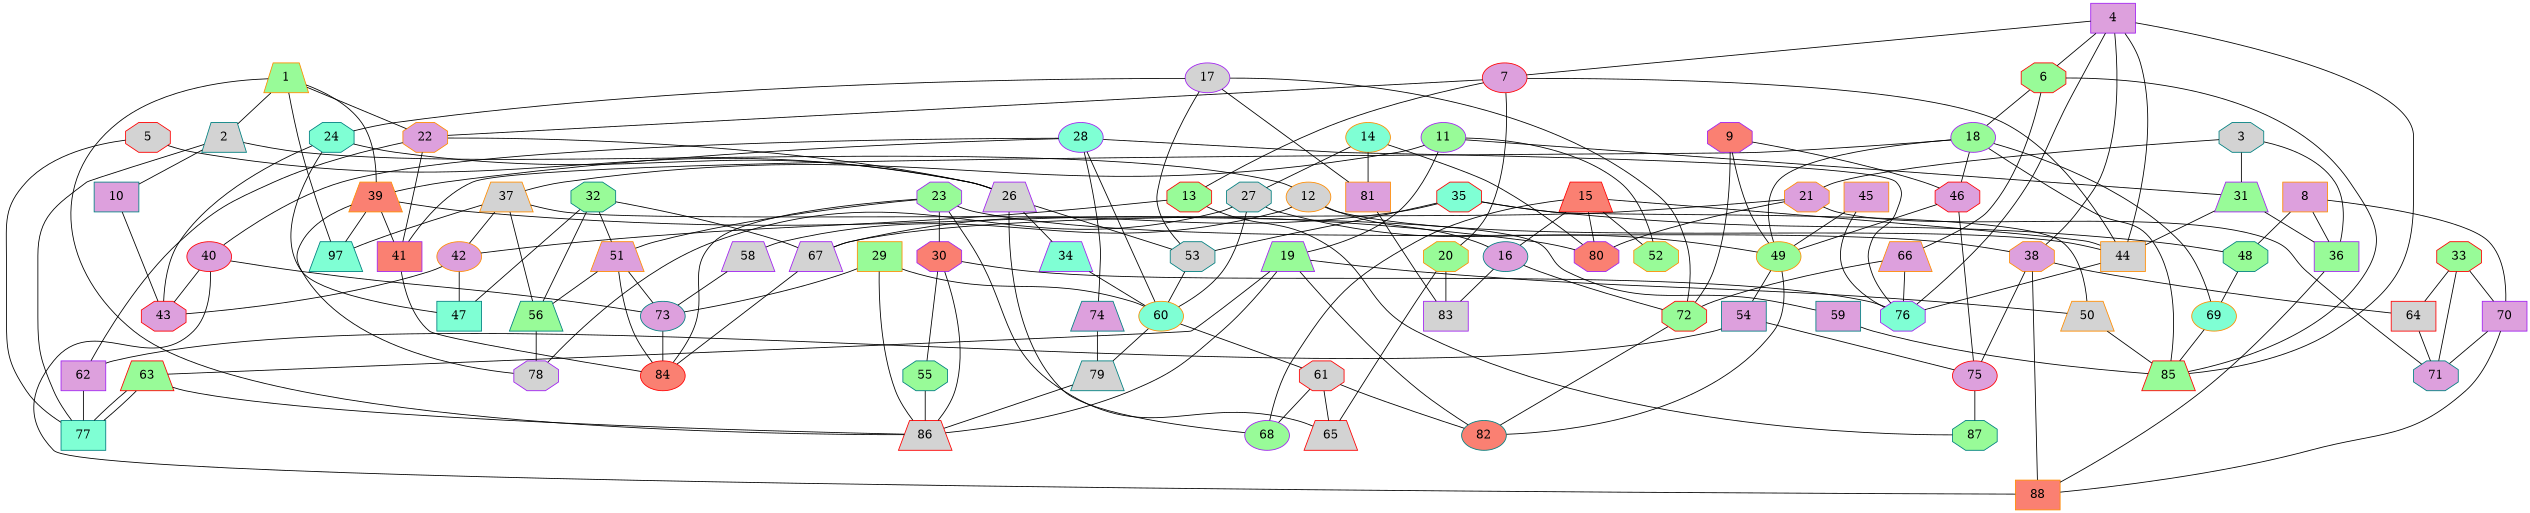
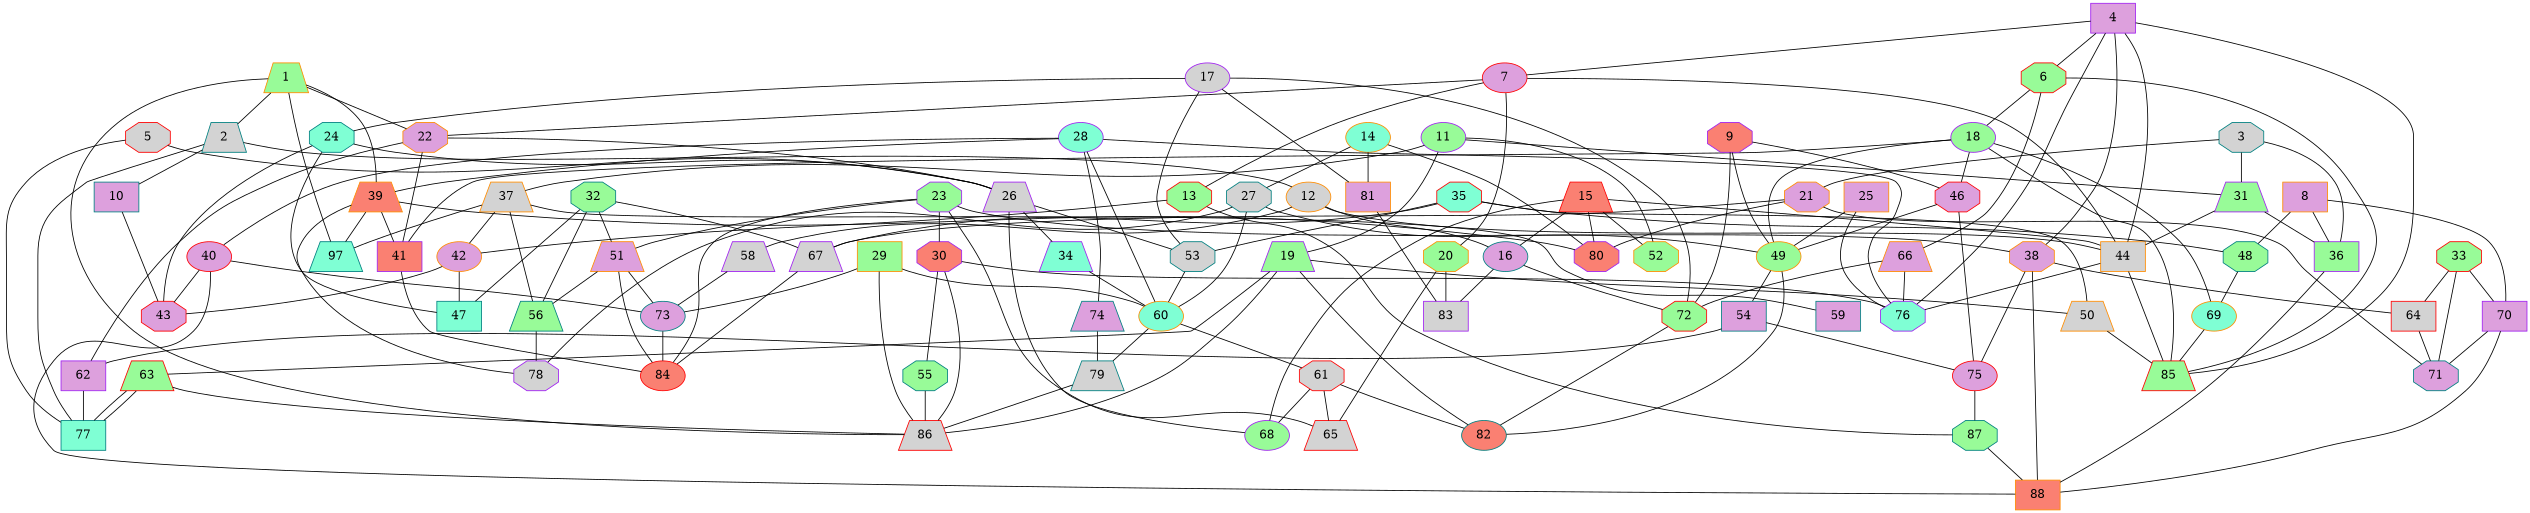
(1866, 197) -> (1866, 197)
(2003, 357) -> (2146, 316)
none -> (2005, 464)
